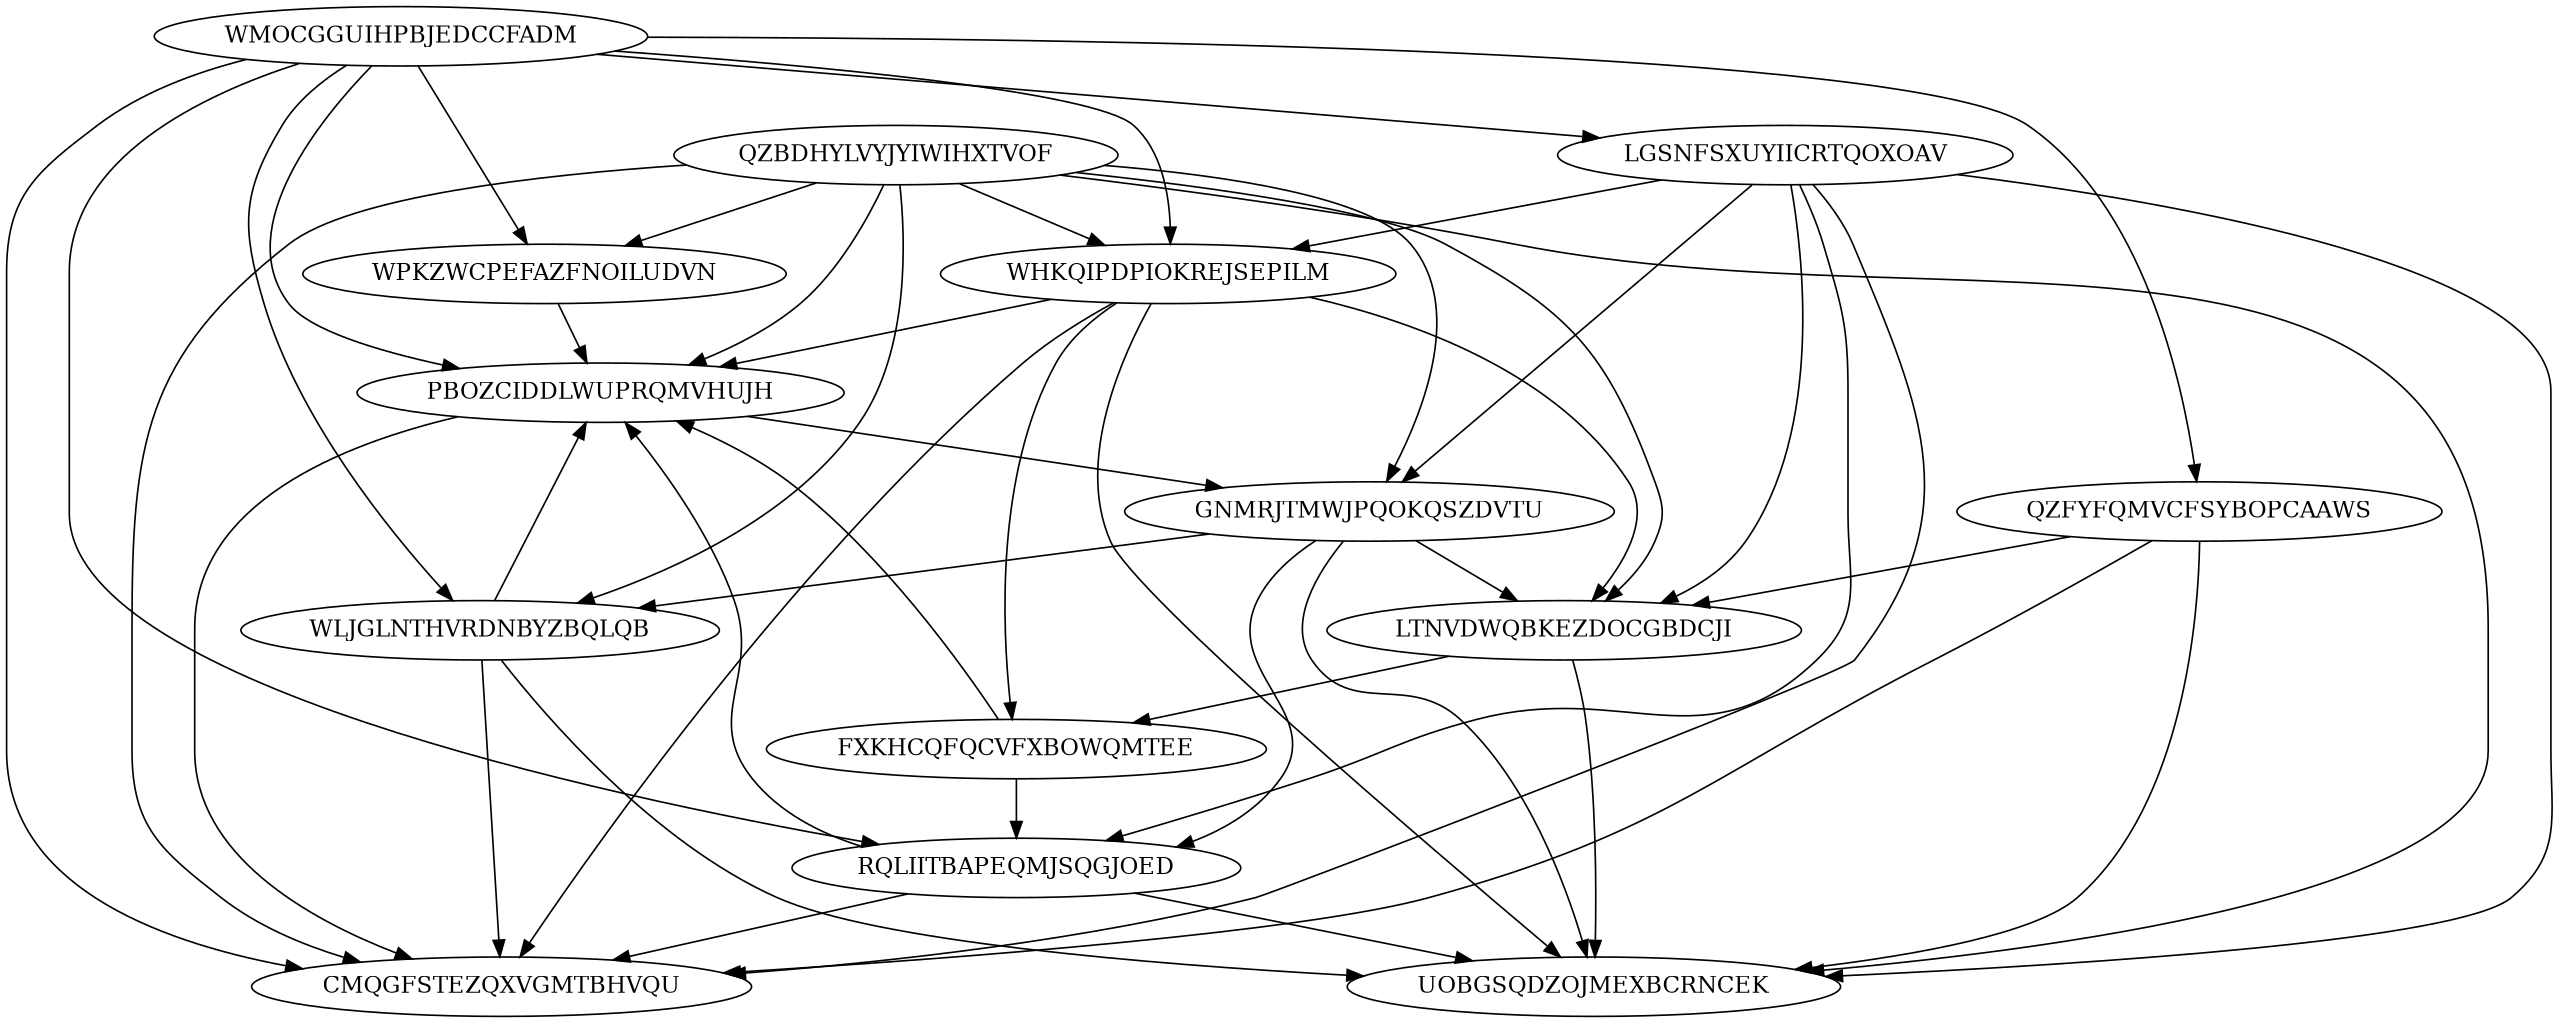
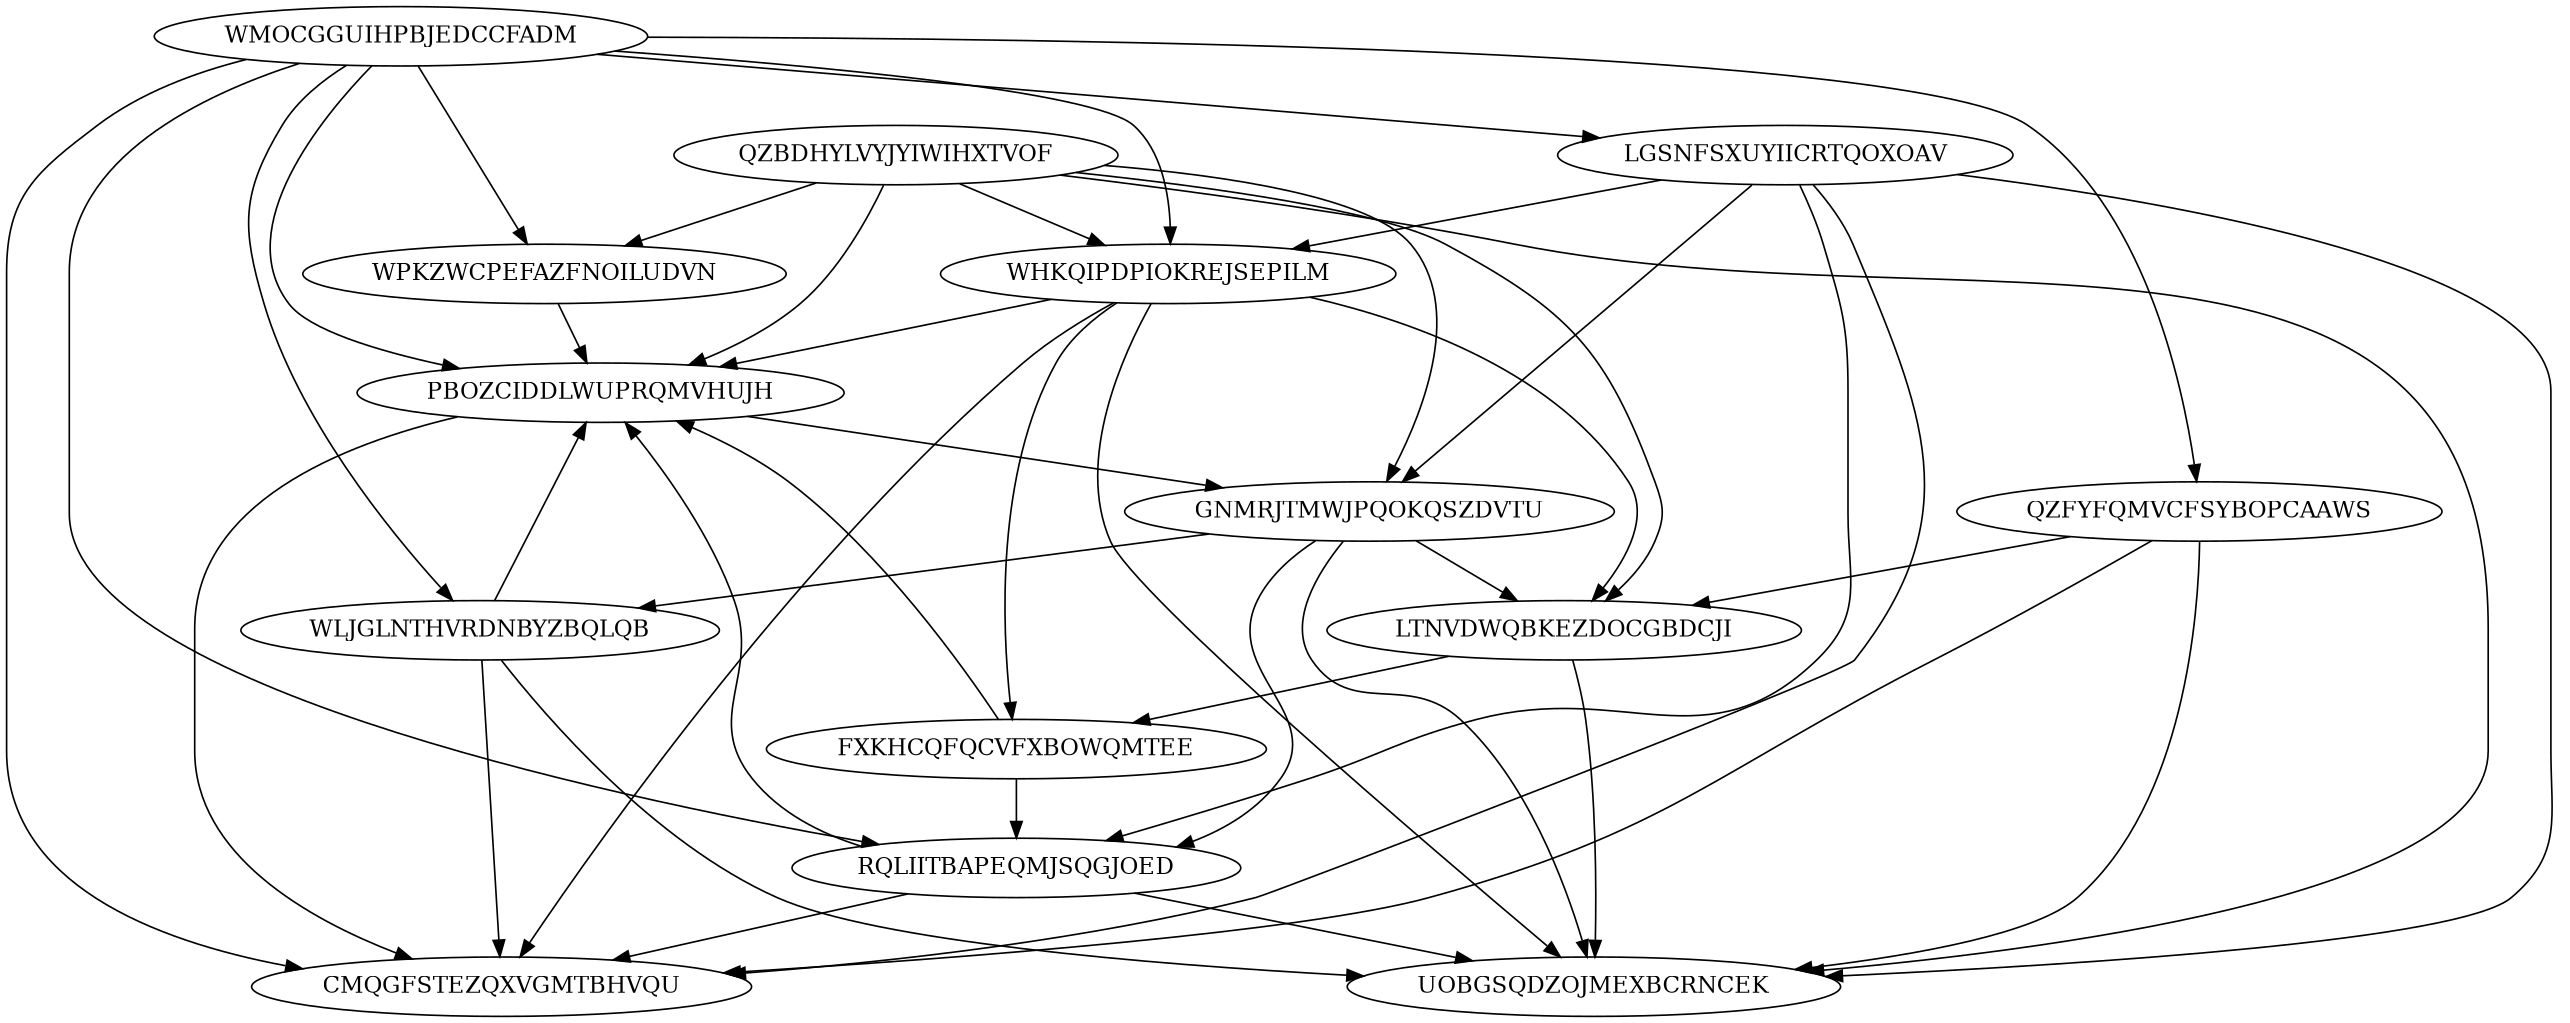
(1795, 412) -> none
(151, 428) -> none
(835, 453) -> none
